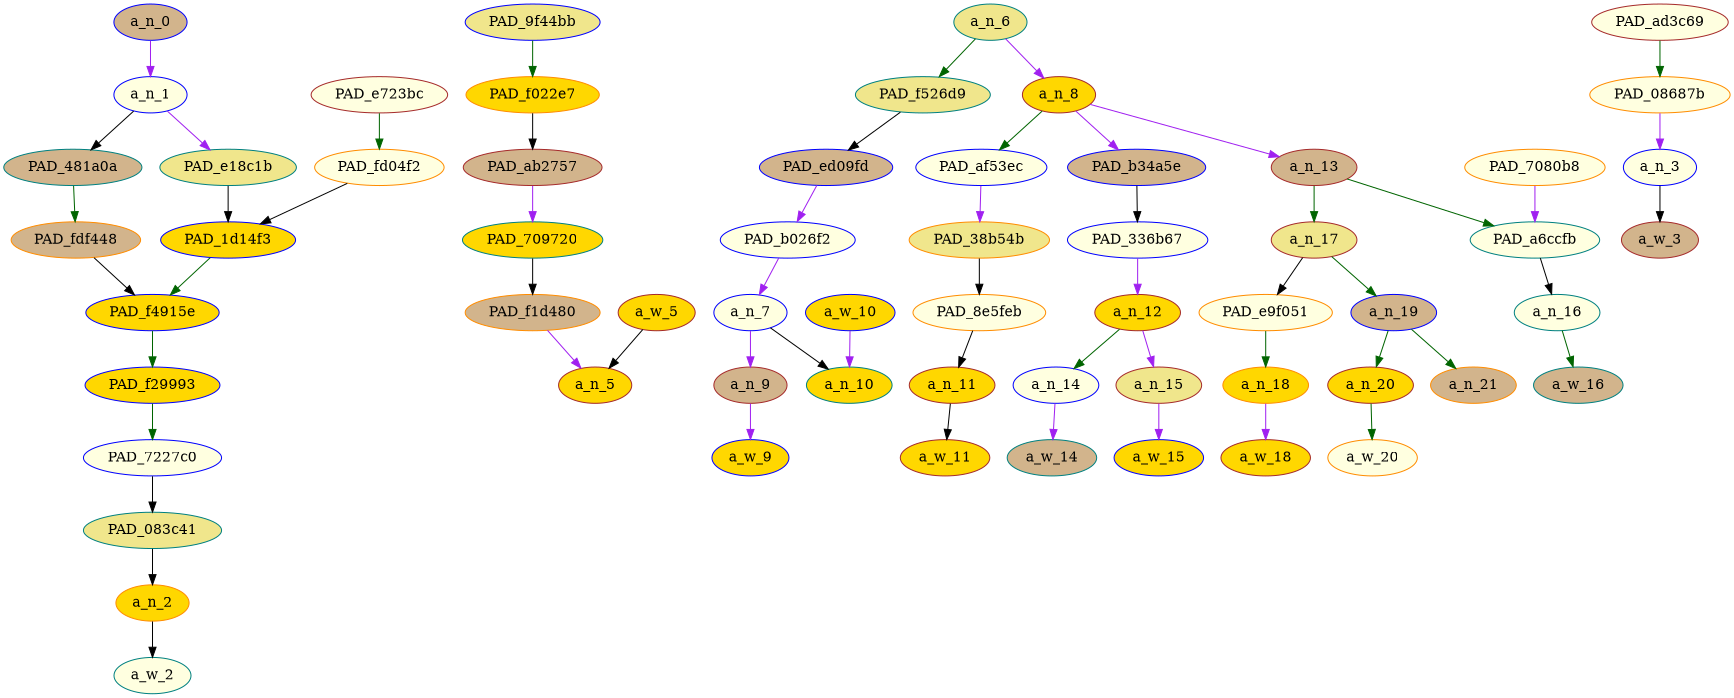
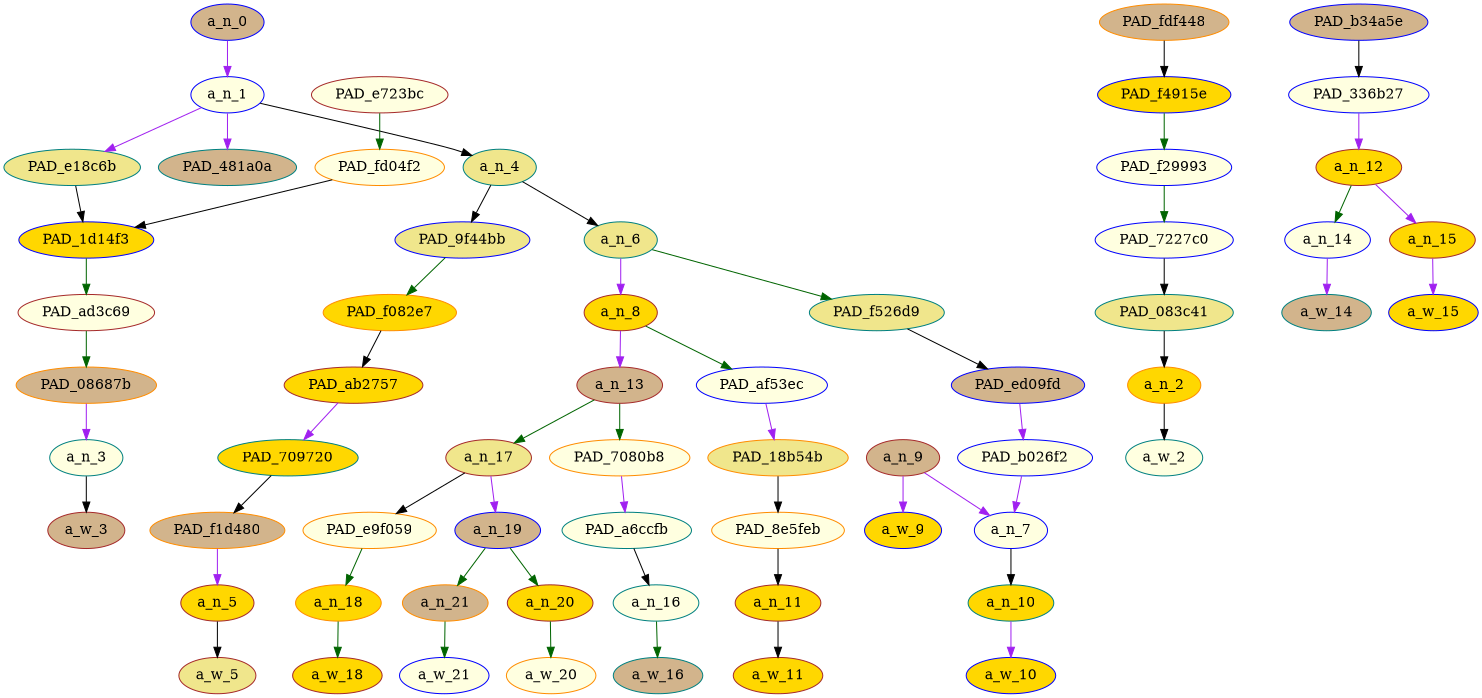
(533, 95) -> (390, 313)
(1660, 95) -> (86, 385)
(116, 127) -> (227, 126)
(1093, 127) -> none
(228, 167) -> (72, 167)
none -> (500, 167)
(533, 167) -> (354, 385)
(1660, 167) -> (86, 458)
(74, 199) -> none
(1416, 201) -> (620, 417)
(979, 240) -> (778, 458)
(1138, 240) -> (1359, 95)
(194, 273) -> (86, 271)
(1350, 273) -> (493, 489)
(657, 313) -> (217, 676)
(1266, 313) -> (370, 530)
(750, 344) -> (953, 491)
(850, 344) -> (1011, 634)
(629, 345) -> (217, 634)
(153, 385) -> (1164, 167)
(1159, 385) -> (1432, 240)
(1266, 417) -> (338, 634)
none -> (444, 676)
